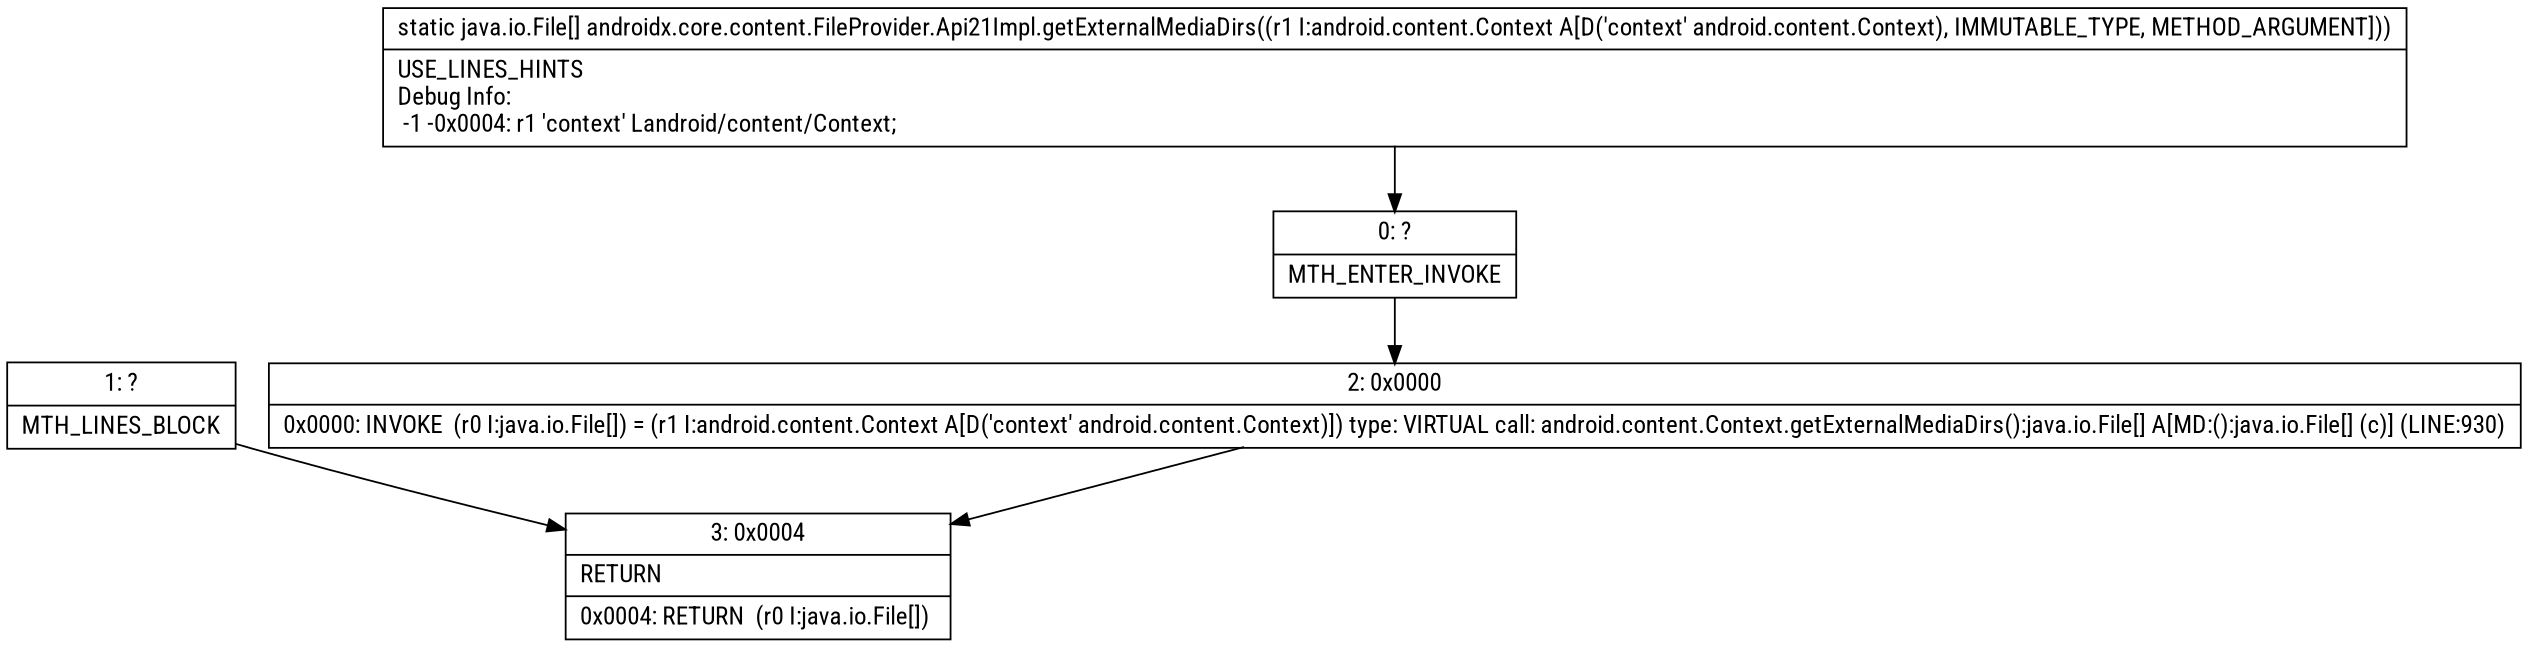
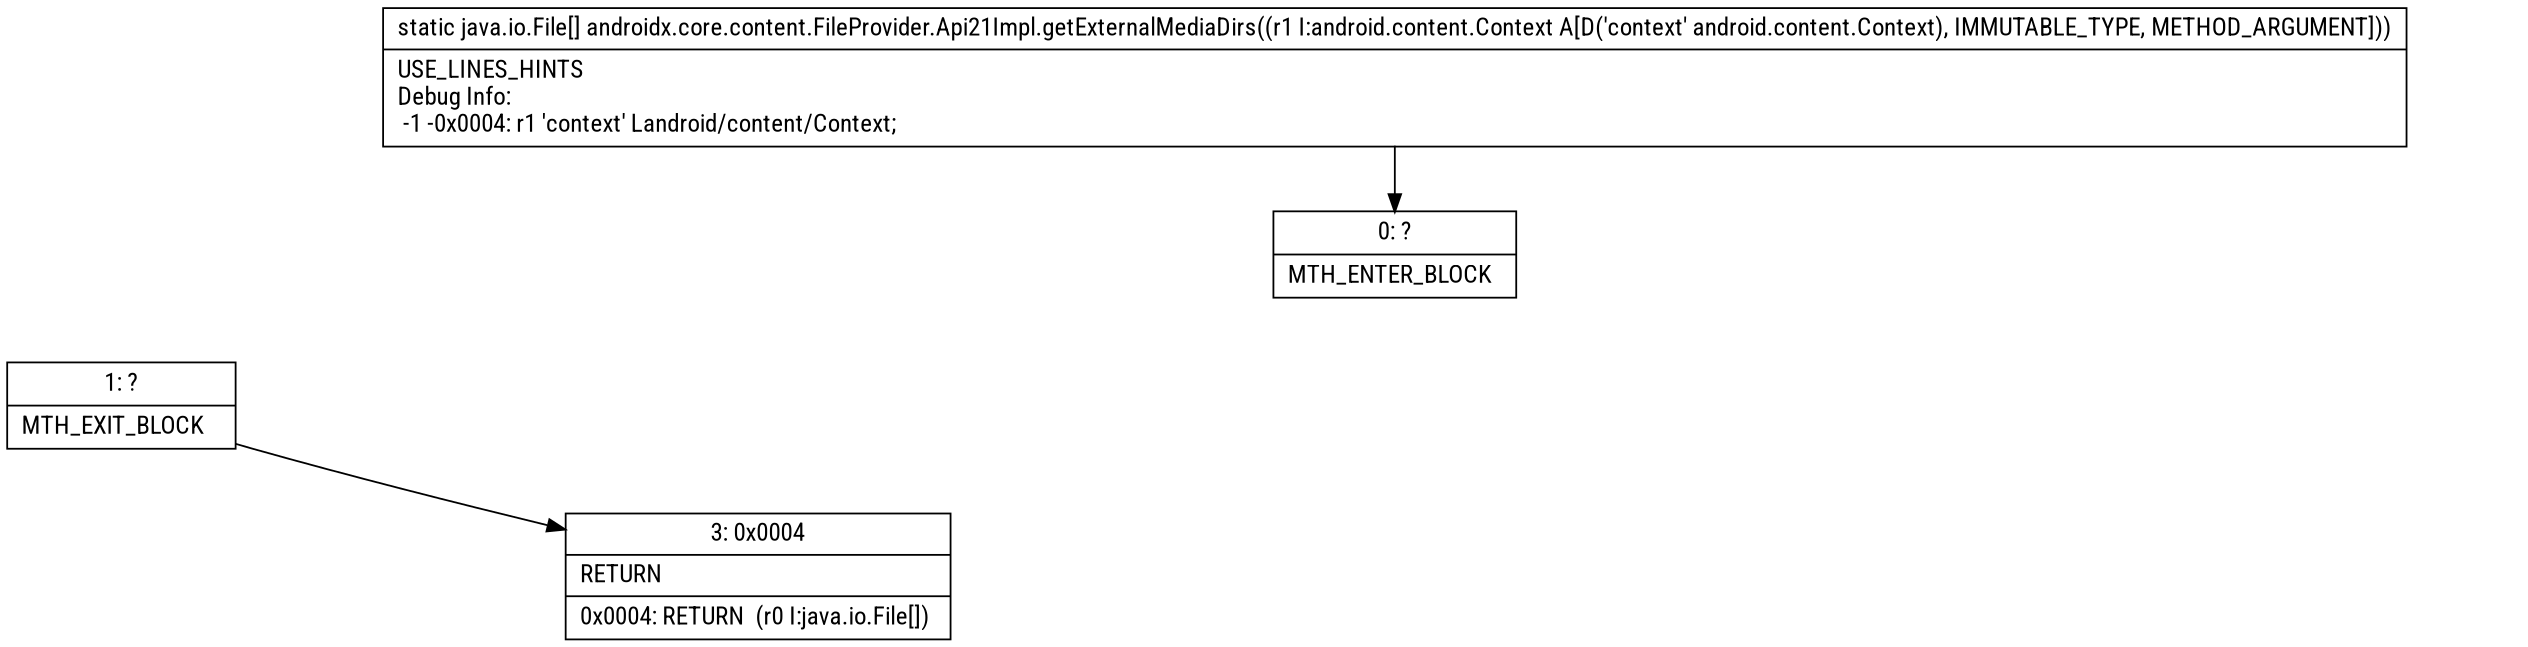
(1395, 275) -> (1390, 275)
(1395, 406) -> none
(121, 426) -> (113, 426)
